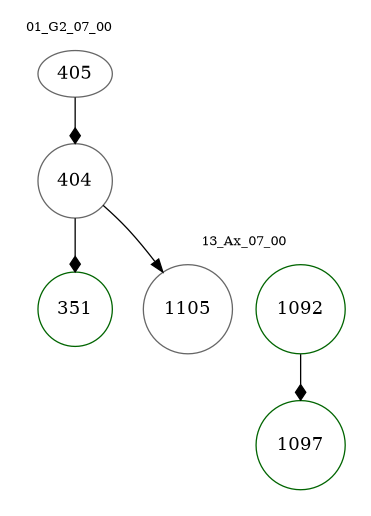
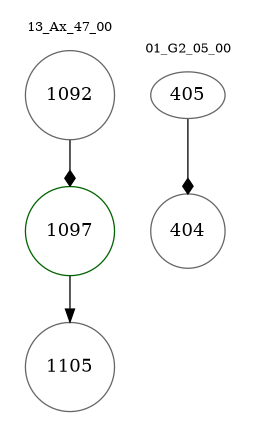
(69, 28) -> (189, 49)
(244, 242) -> (70, 28)
(142, 245) -> (70, 292)
(75, 309) -> none
(301, 309) -> (70, 95)
